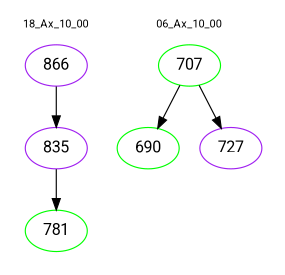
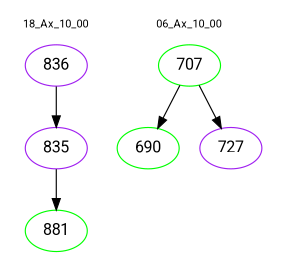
(56, 65) -> (56, 65)
(56, 231) -> (56, 231)
